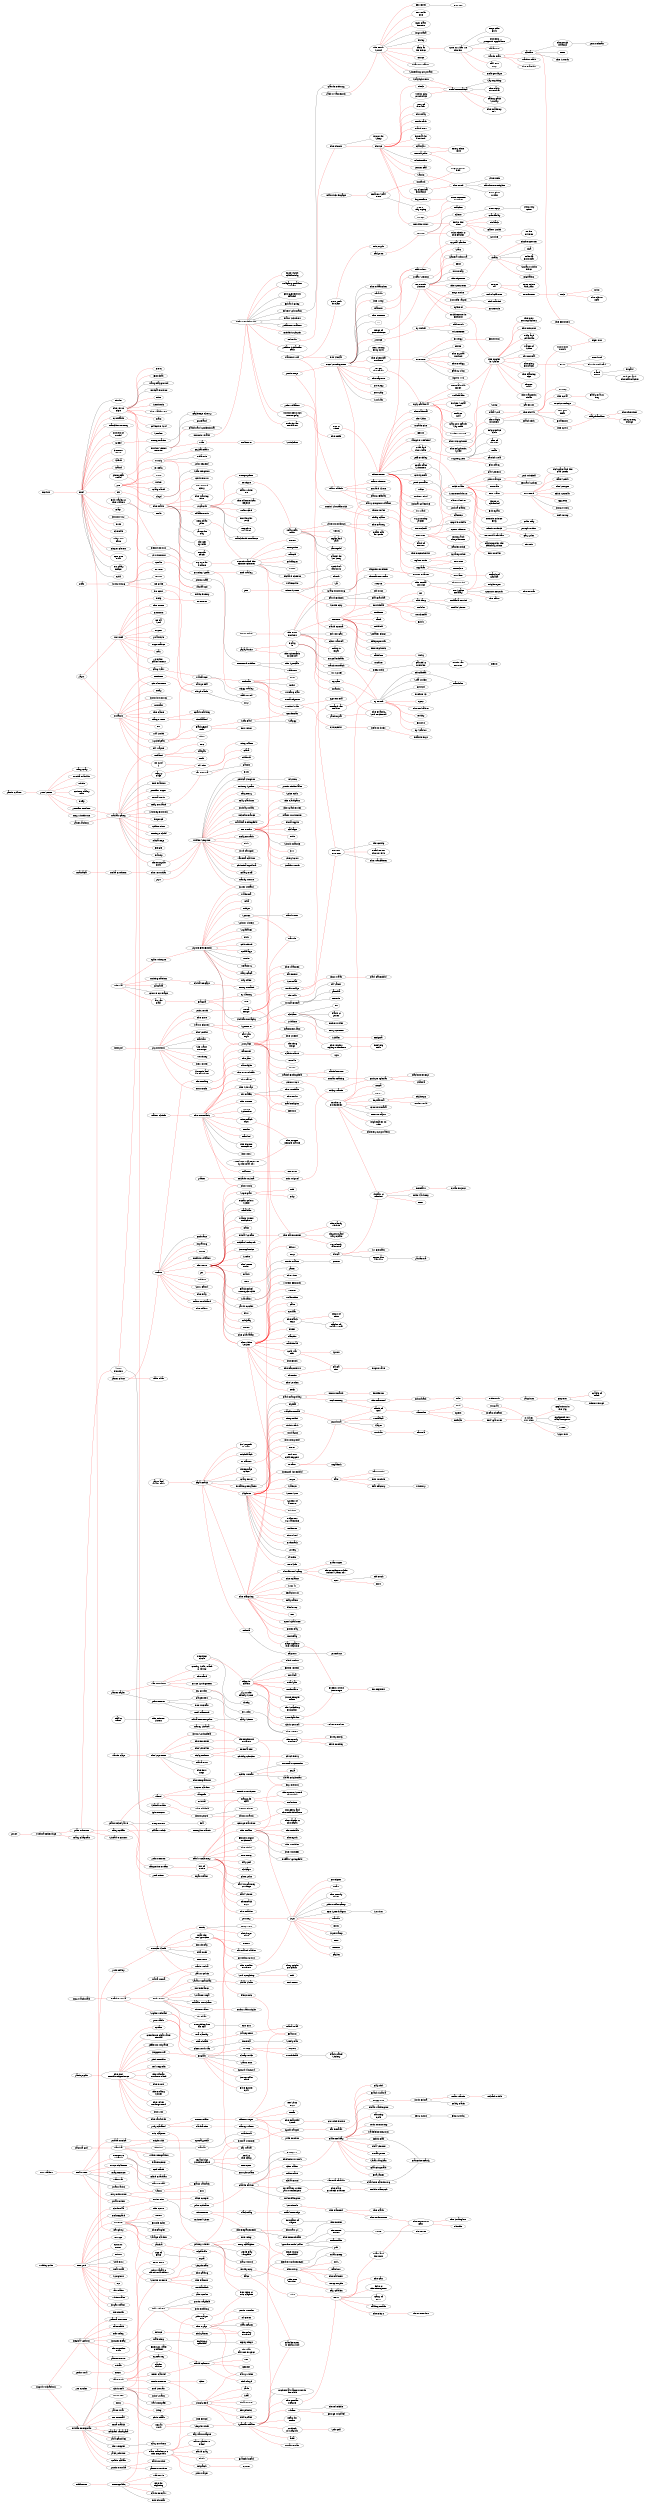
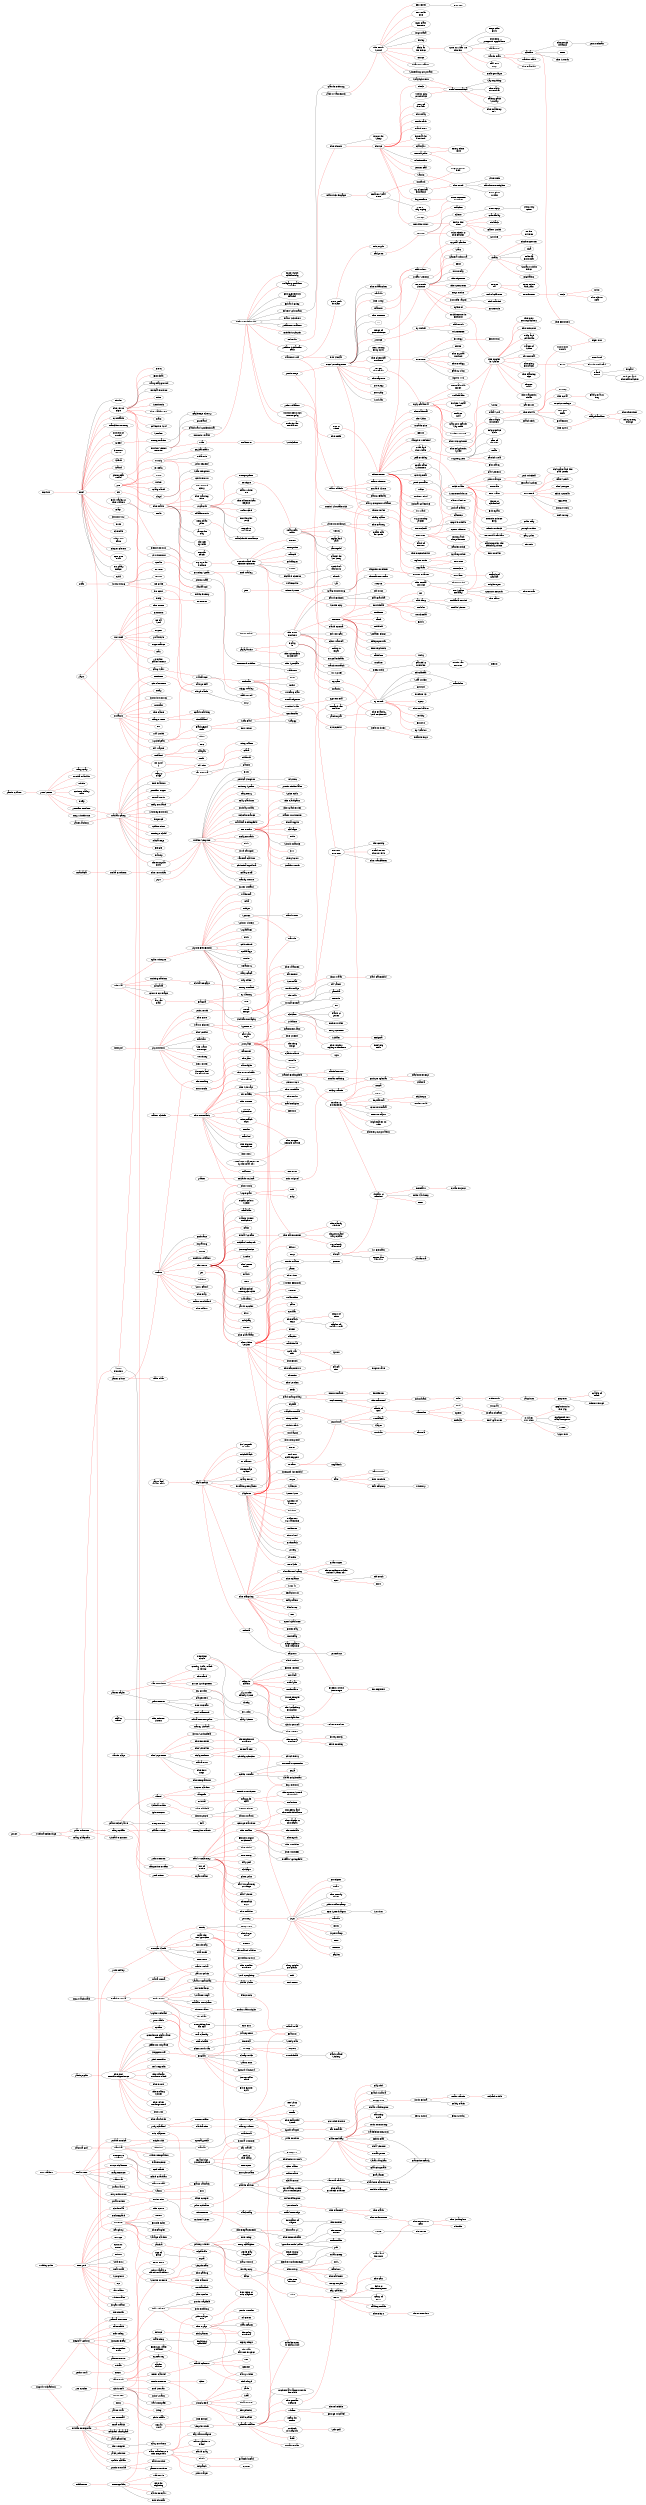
(131, 2056) -> (131, 2056)
